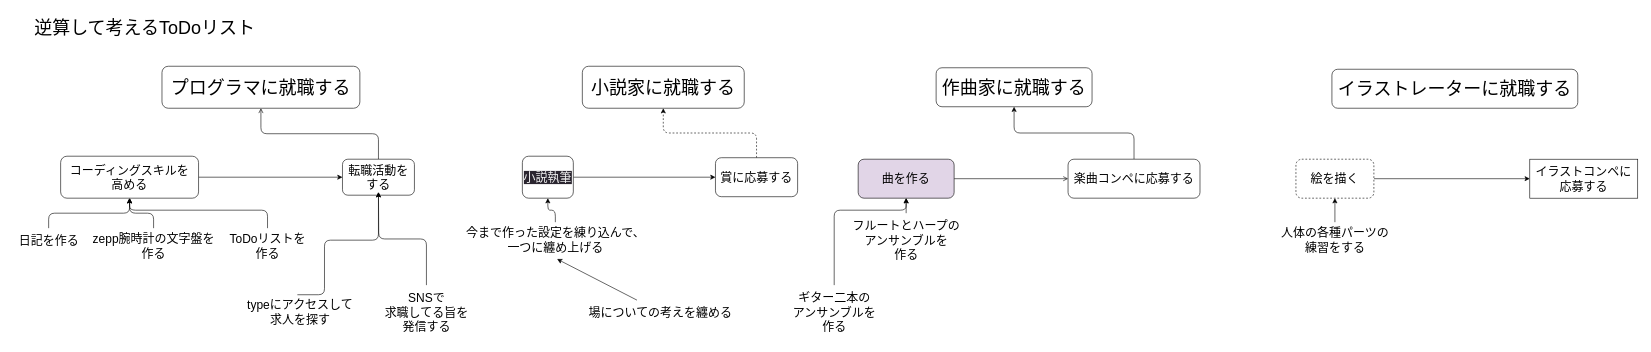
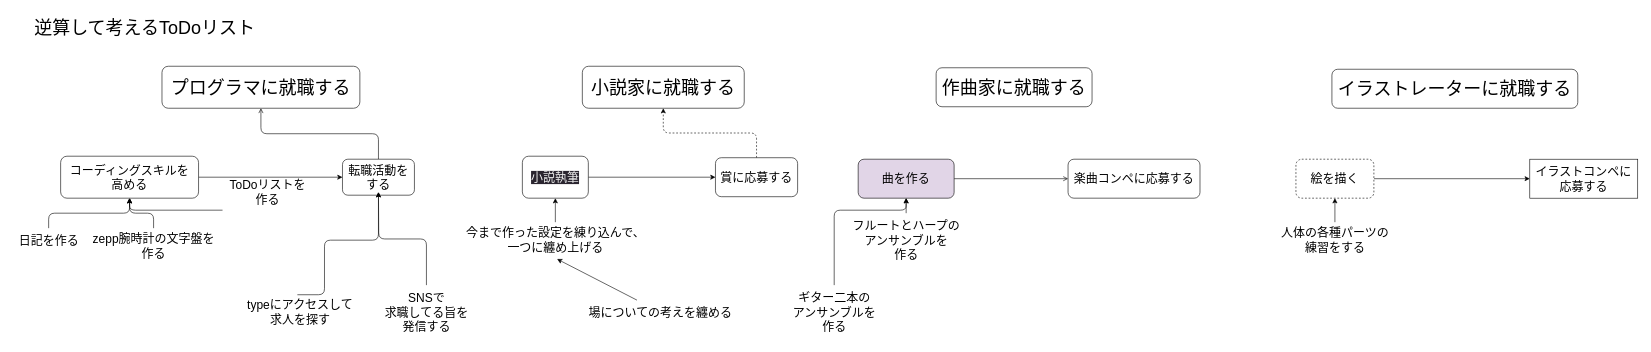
(1133, 135) -> none
(548, 177) -> (555, 177)
(267, 246) -> (267, 192)
